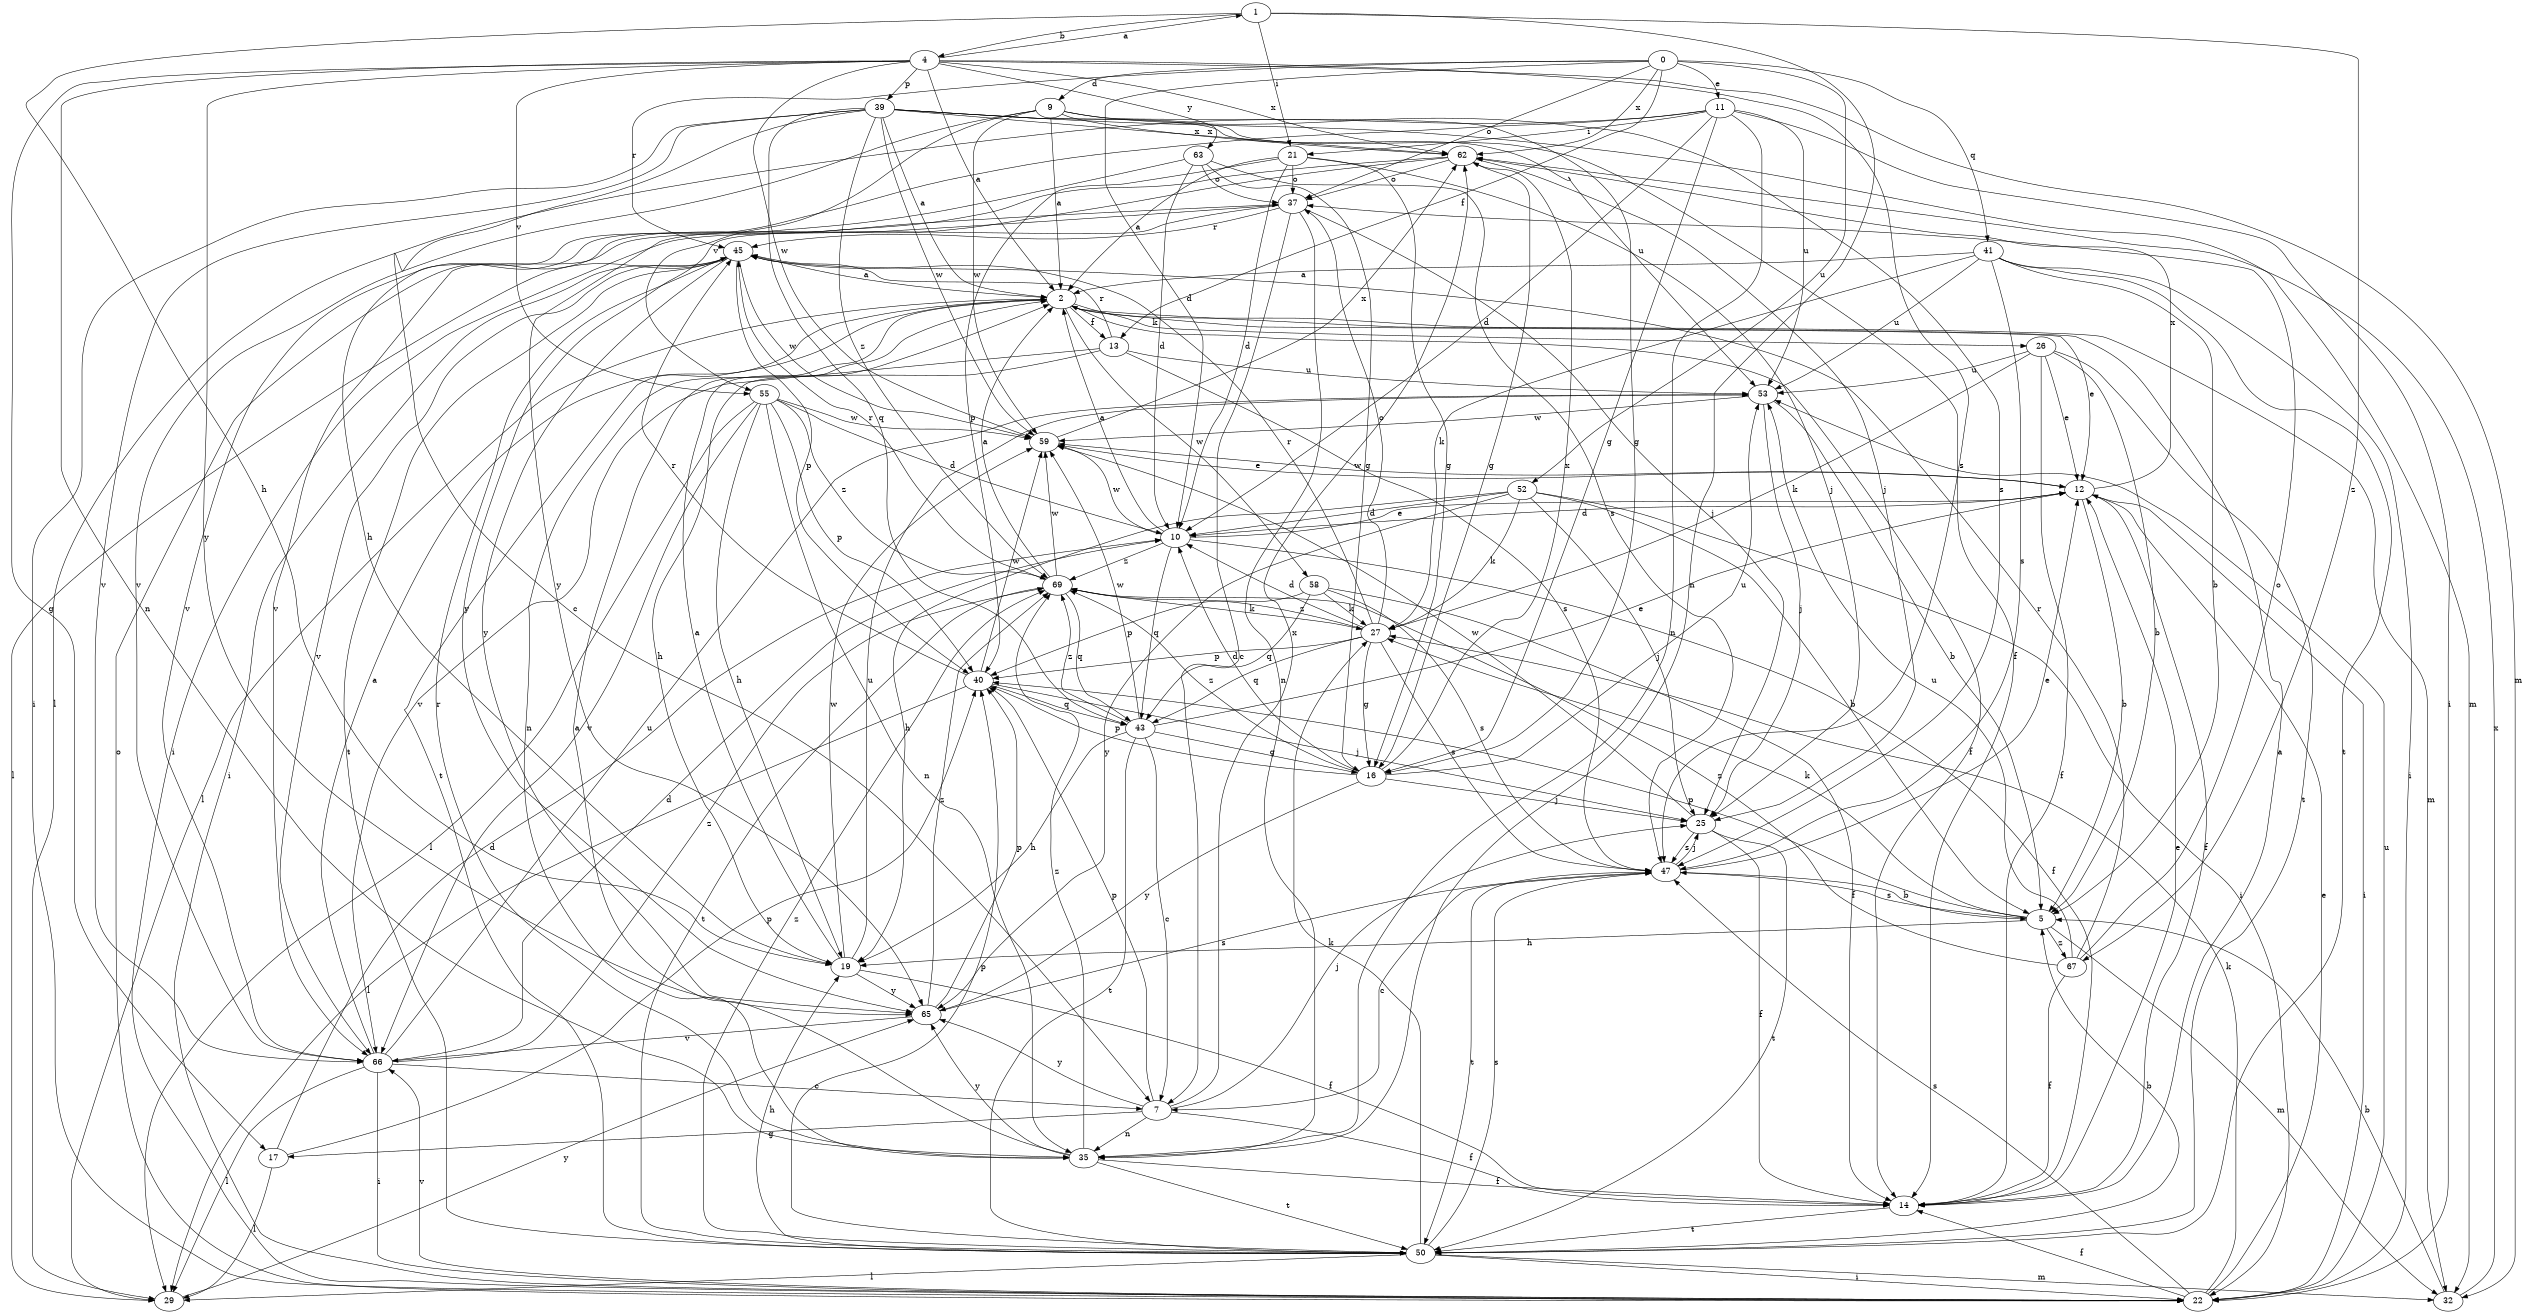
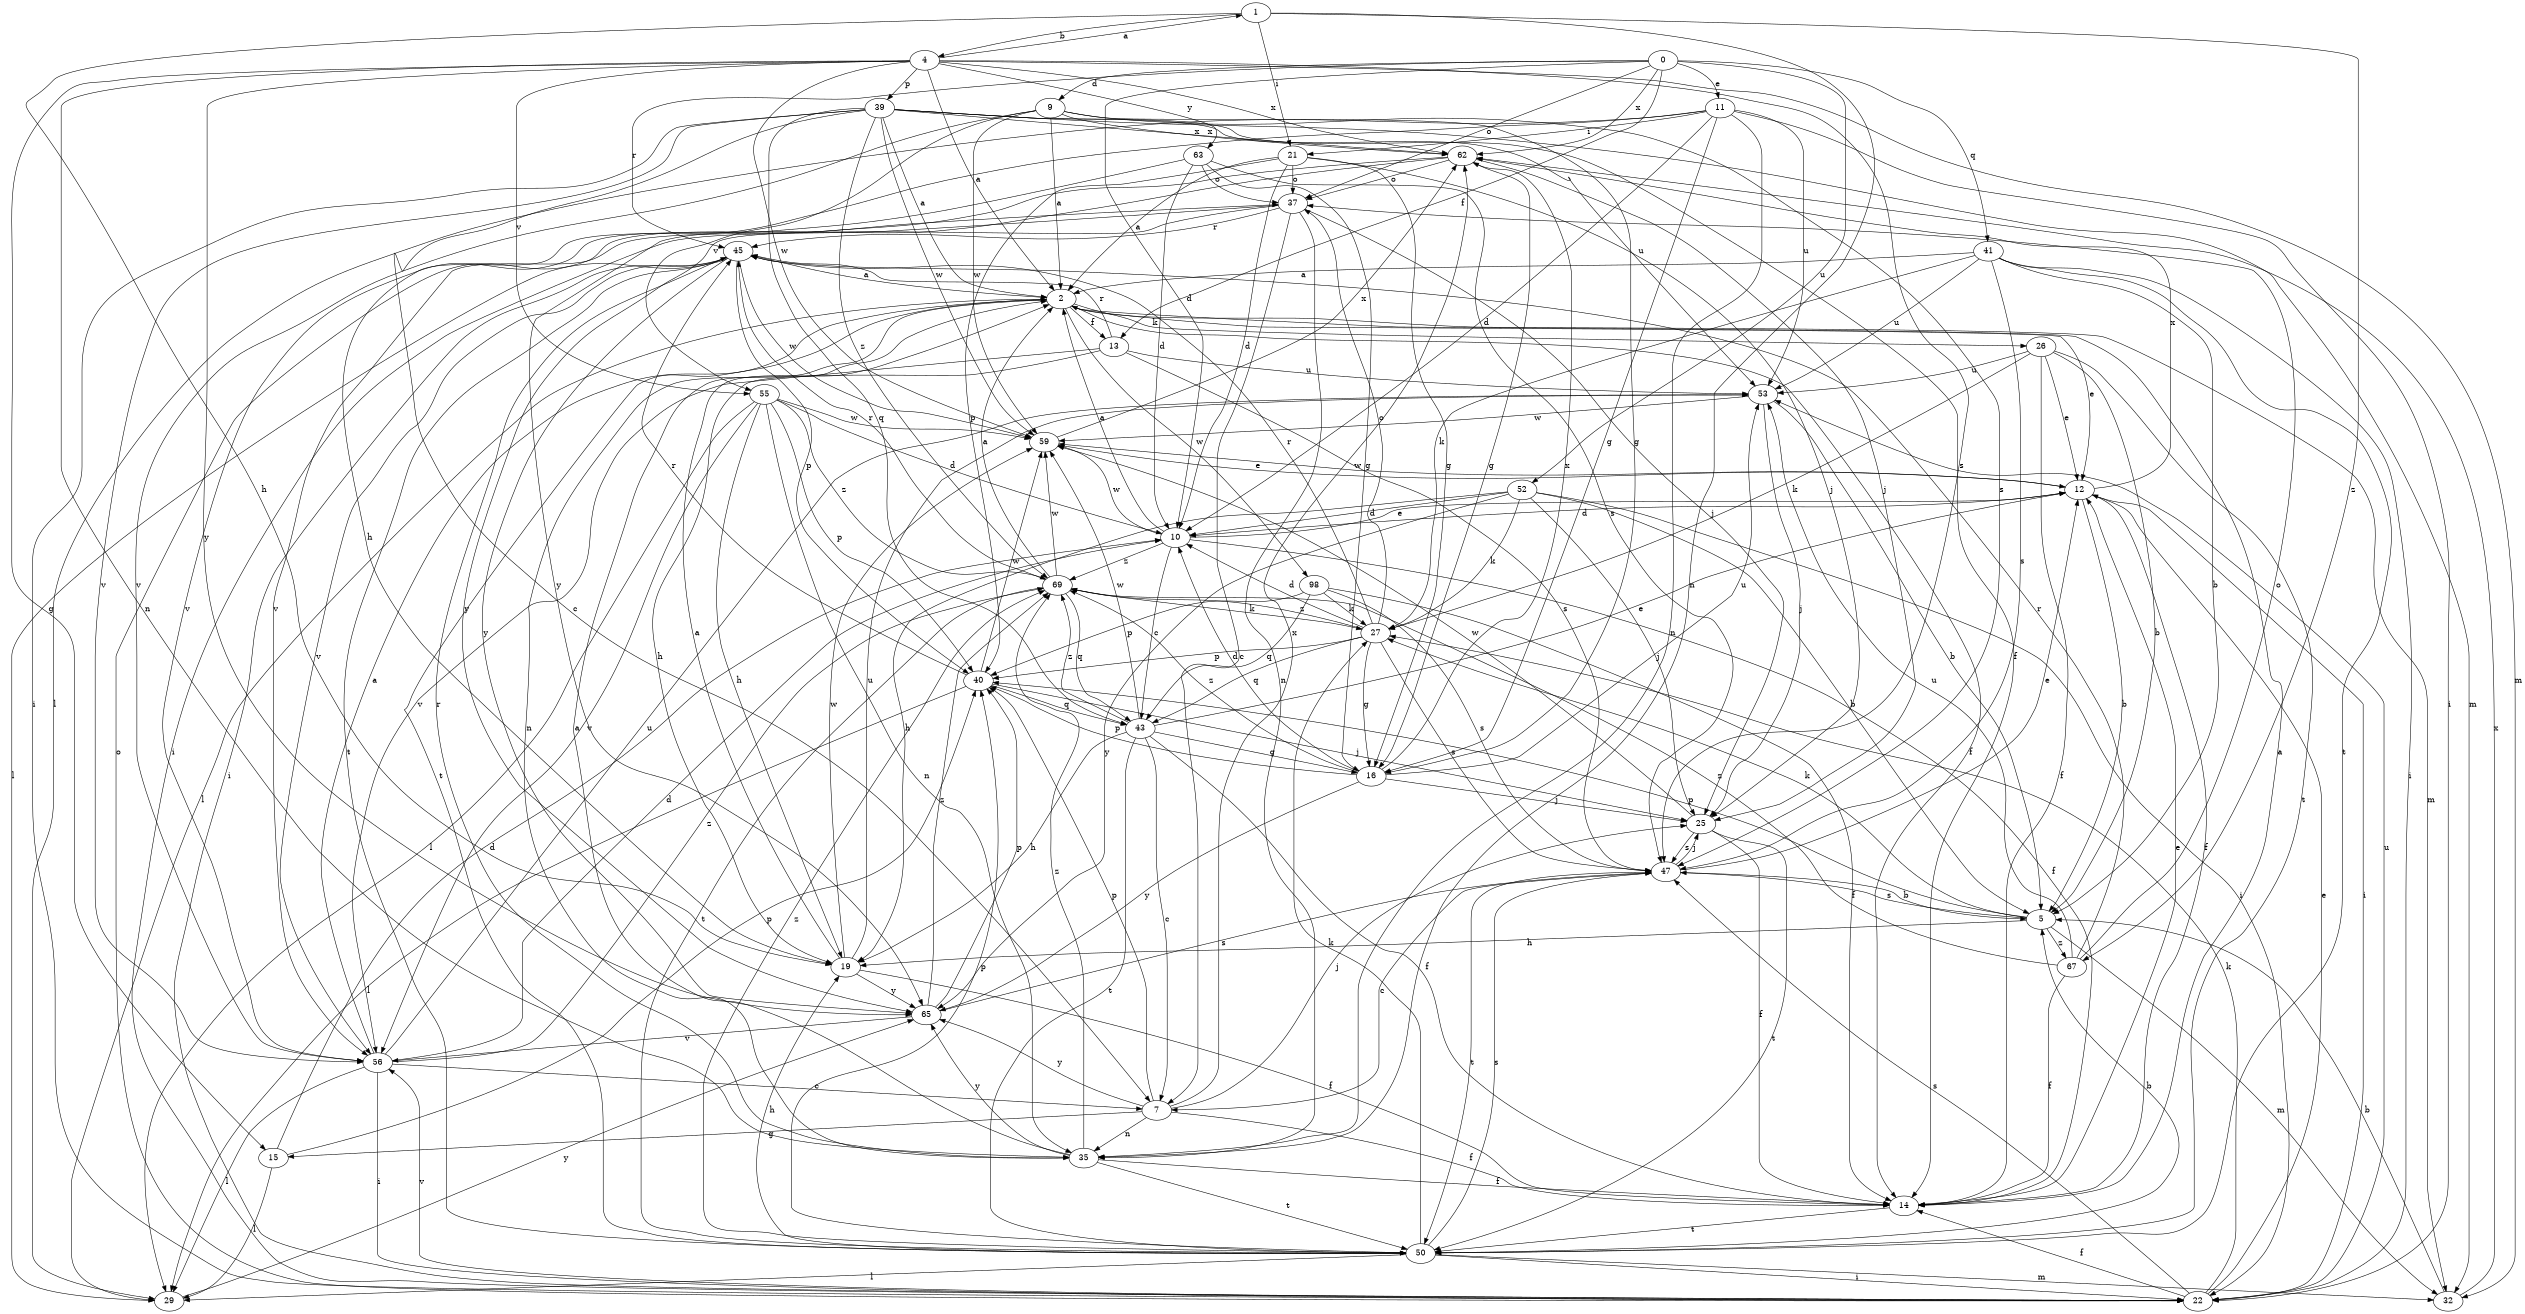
(1314, 585) -> (1314, 585)
(1156, 633) -> (1156, 633)
none -> (1457, 1061)
(378, 1063) -> (378, 1063)
(273, 1158) -> (273, 1158)
